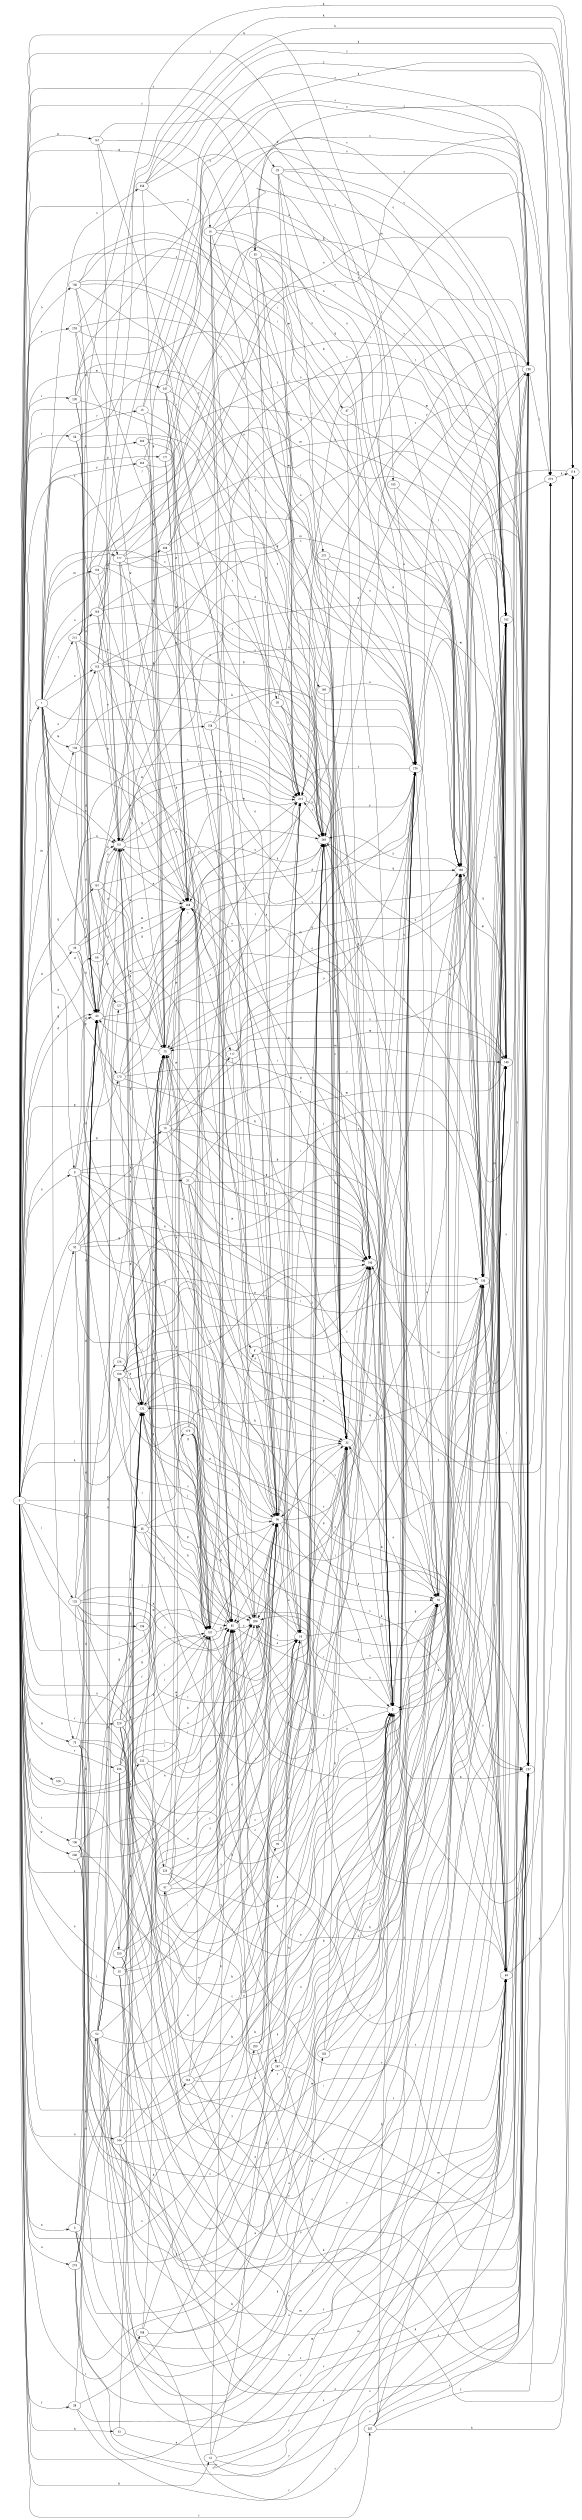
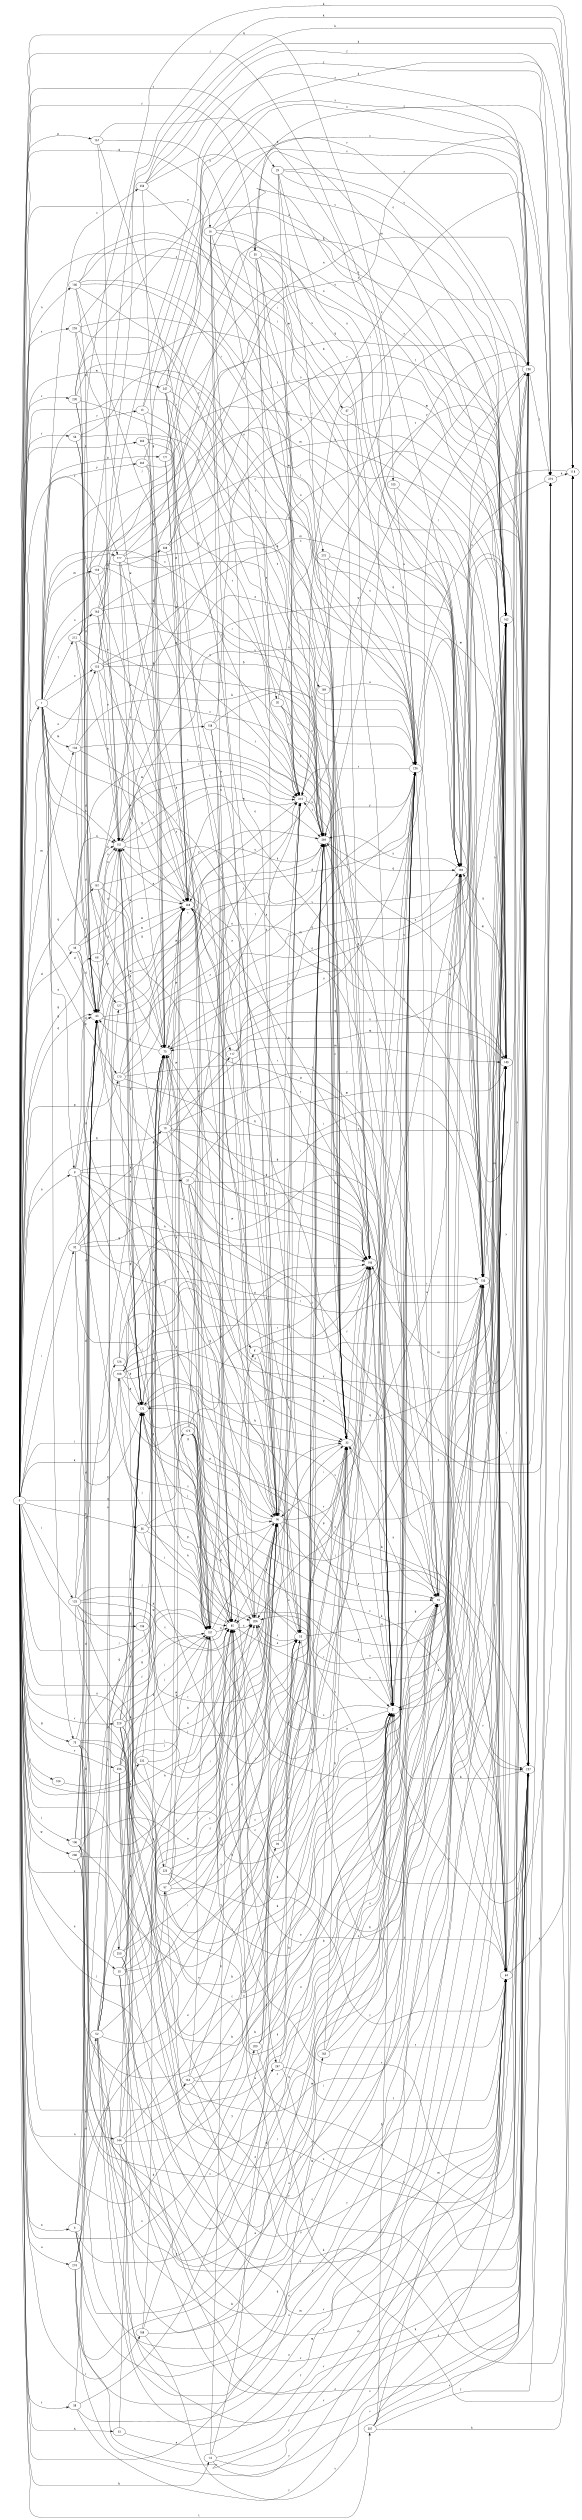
(200, 1636) -> none
